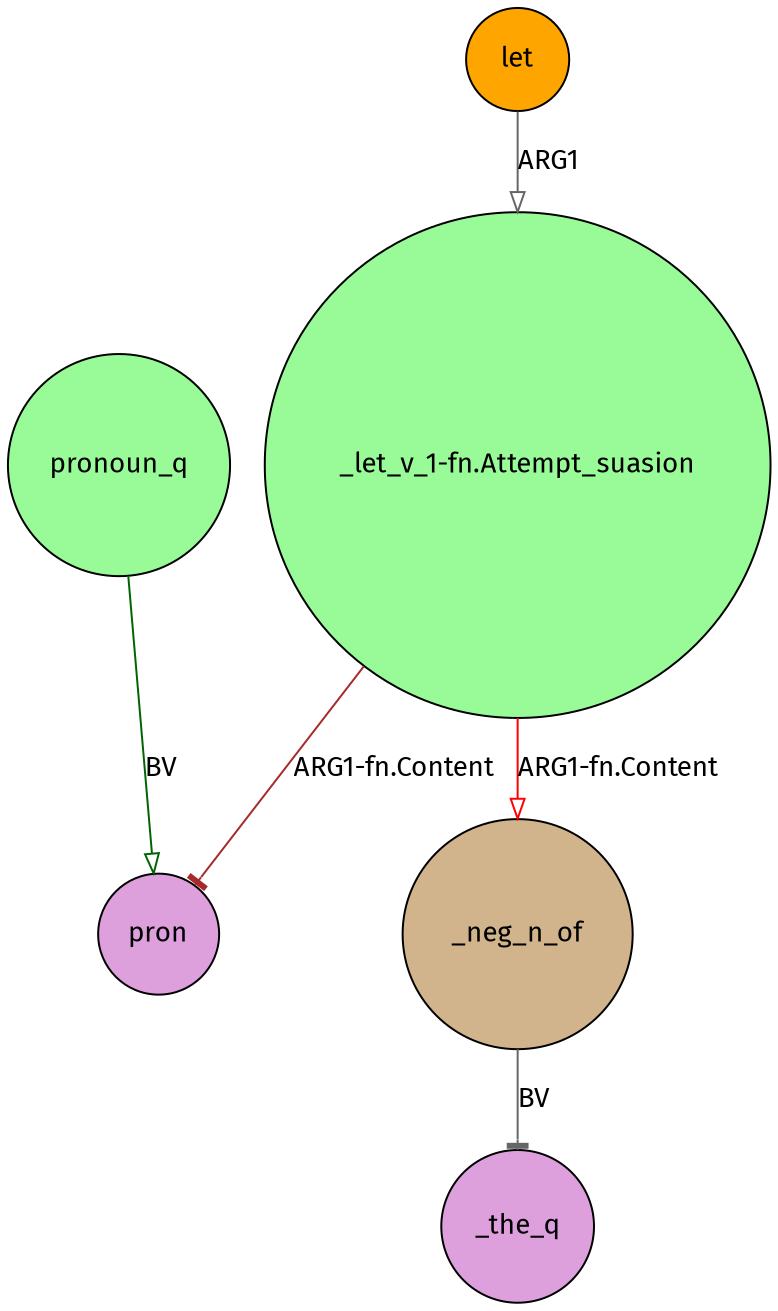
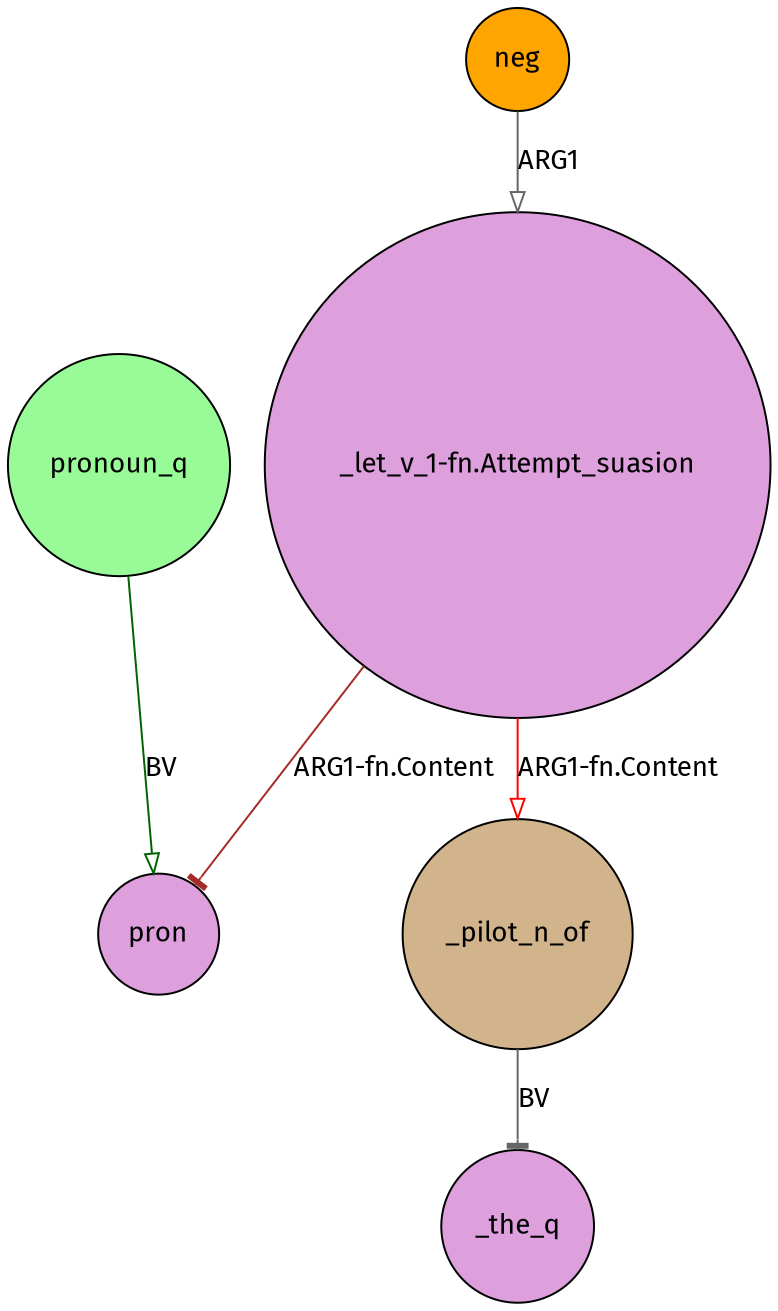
(518, 60) -> (518, 60)
(518, 465) -> (518, 465)
(518, 934) -> (518, 934)
